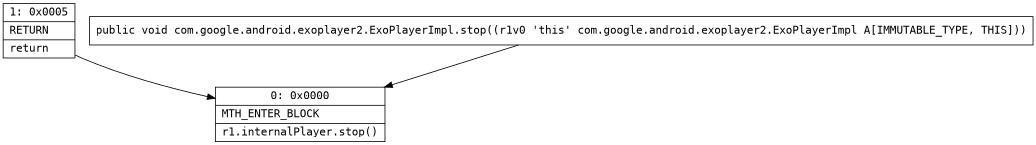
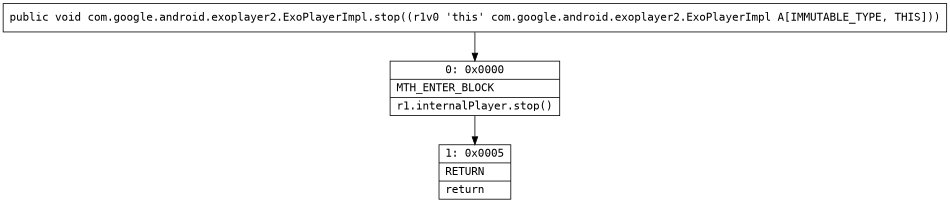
(140, 79) -> (475, 126)
